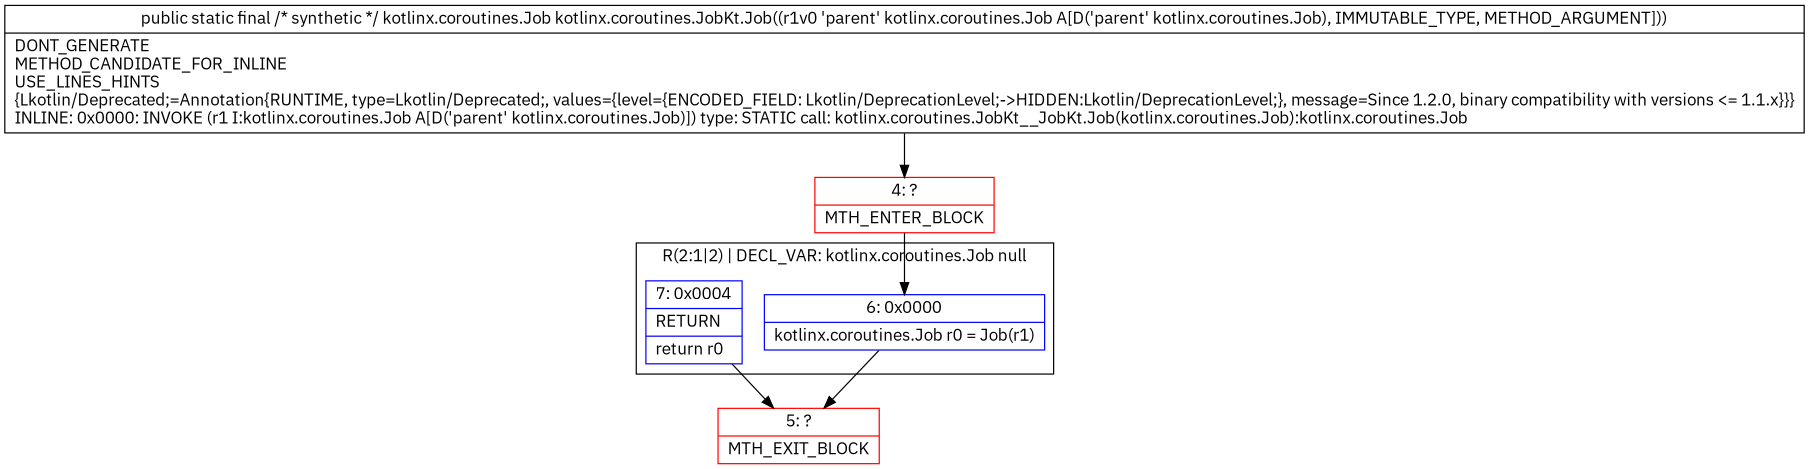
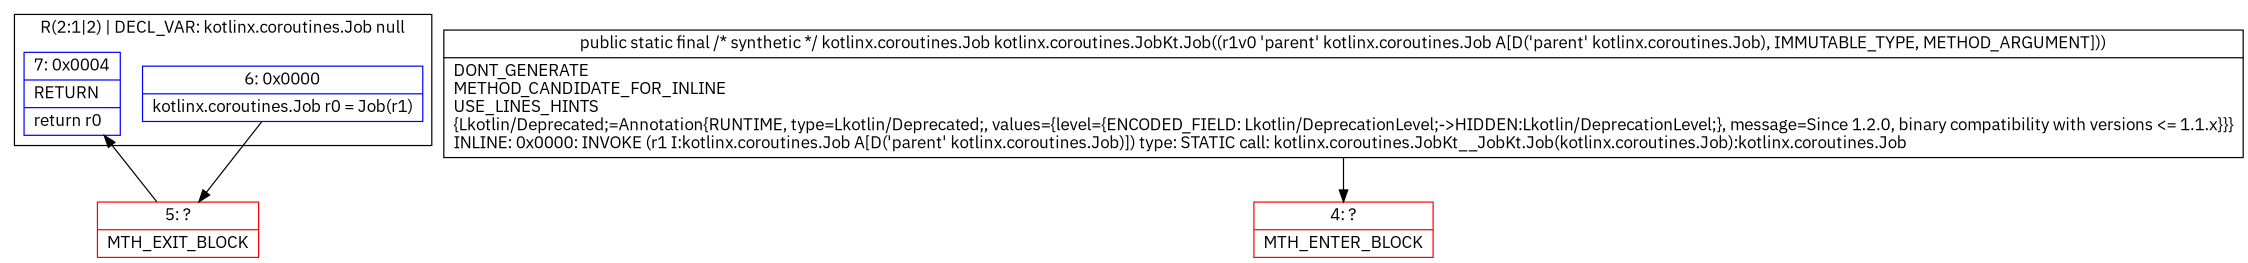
(904, 258) -> none
(749, 382) -> (134, 174)
